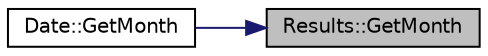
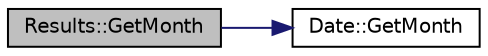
(221, 28) -> (247, 28)
